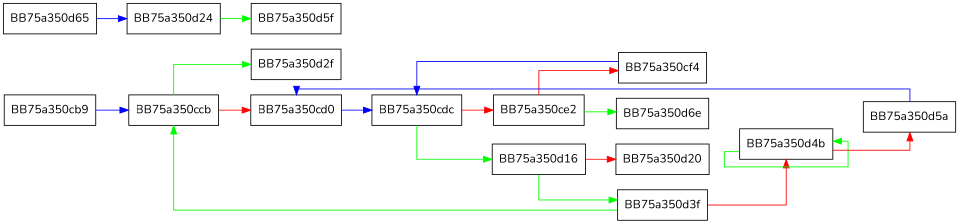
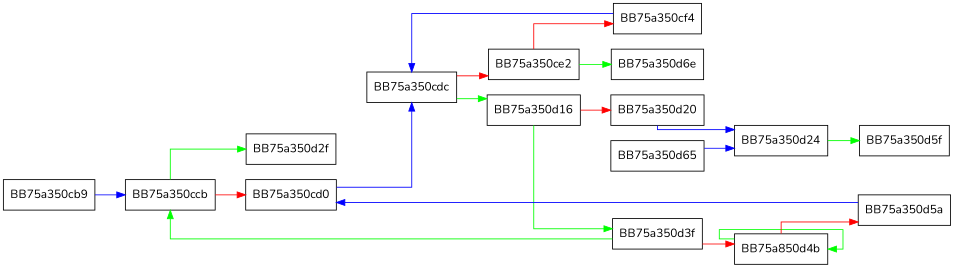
none -> (690, 130)
(786, 144) -> (781, 249)
